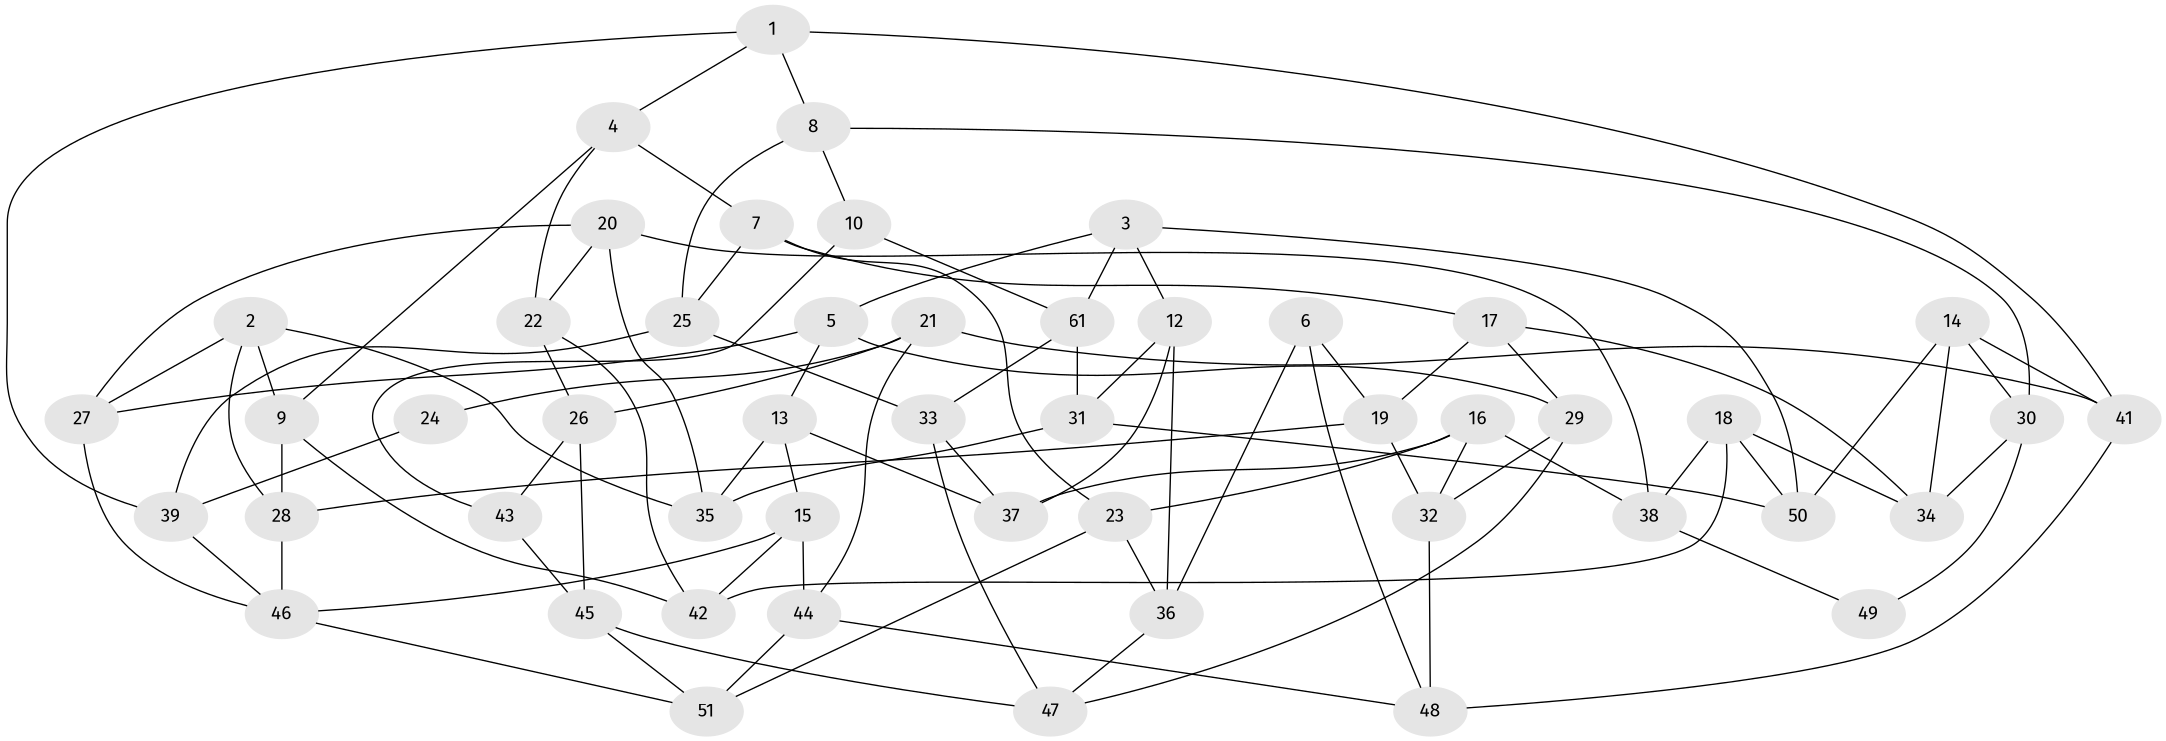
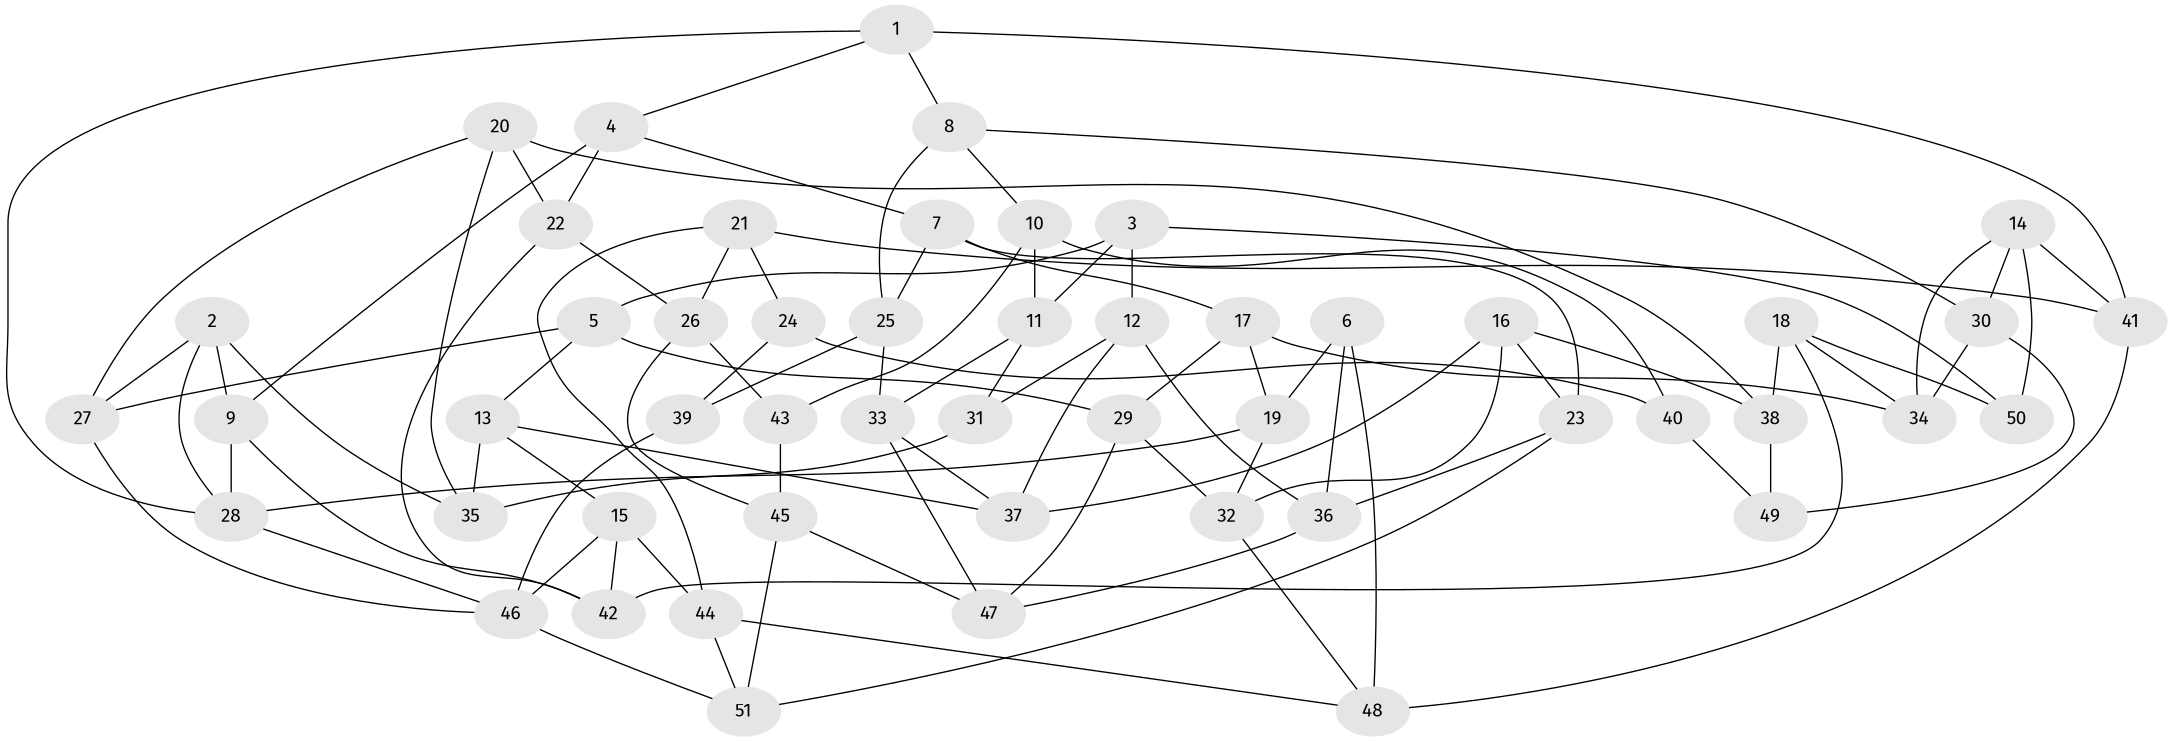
(176, 105) -> (207, 92)
(1077, 322) -> (1035, 322)
none -> (1673, 419)
(1440, 459) -> none
